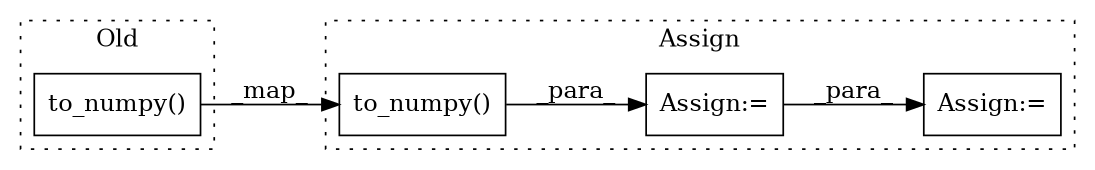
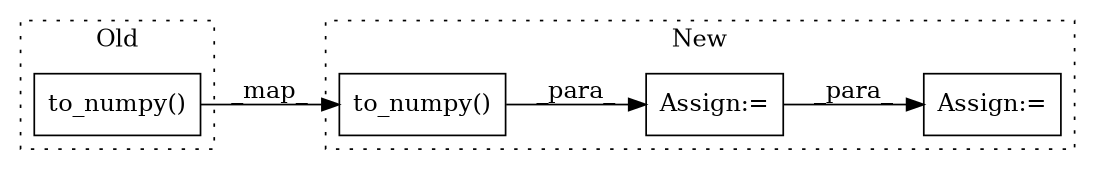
(700, 40) -> (700, 40)
